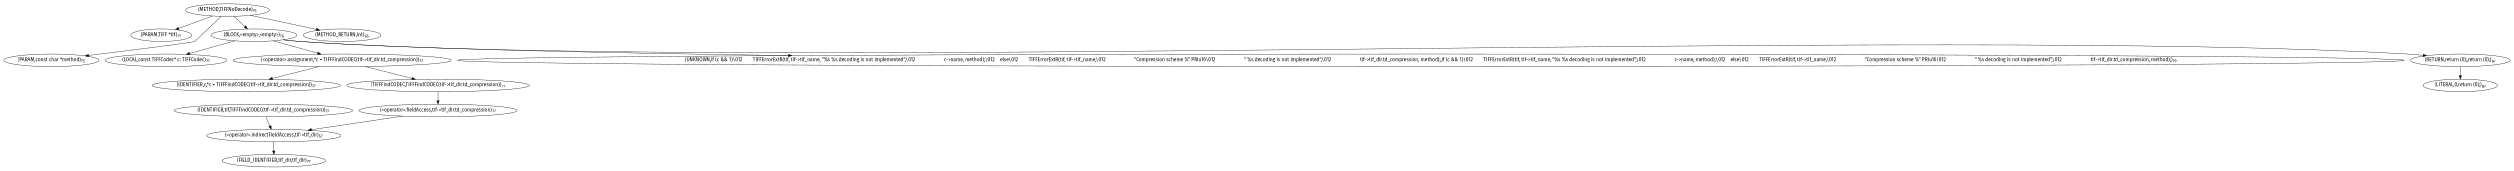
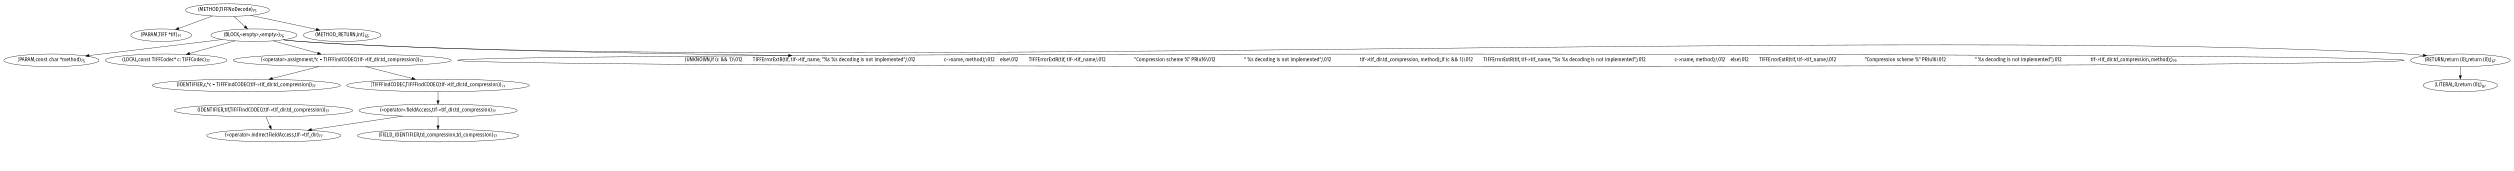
(160, 47) -> (156, 48)
(2494, 60) -> (2494, 60)
(321, 135) -> (321, 135)
none -> (438, 136)
(274, 161) -> none
